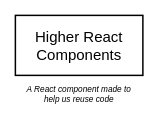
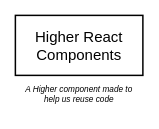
(79, 94) -> (79, 94)
